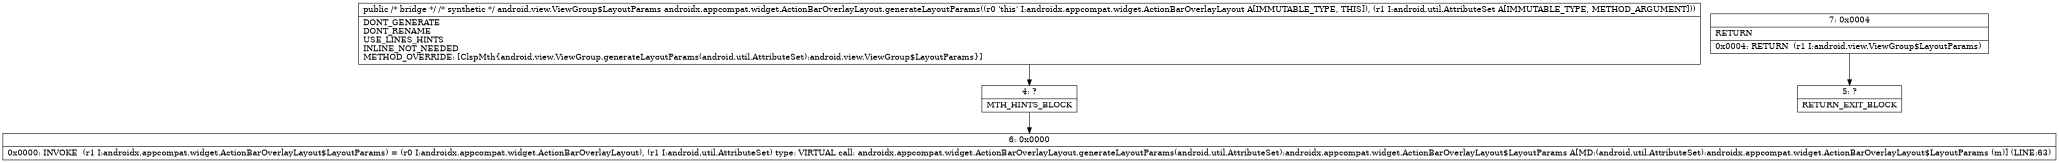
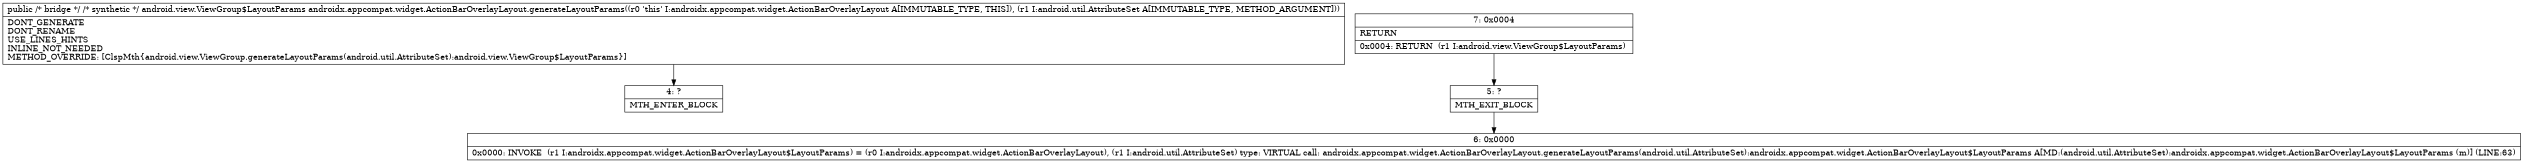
(1029, 105) -> (674, 105)
(1850, 105) -> (1494, 105)
(1029, 120) -> (1494, 120)
